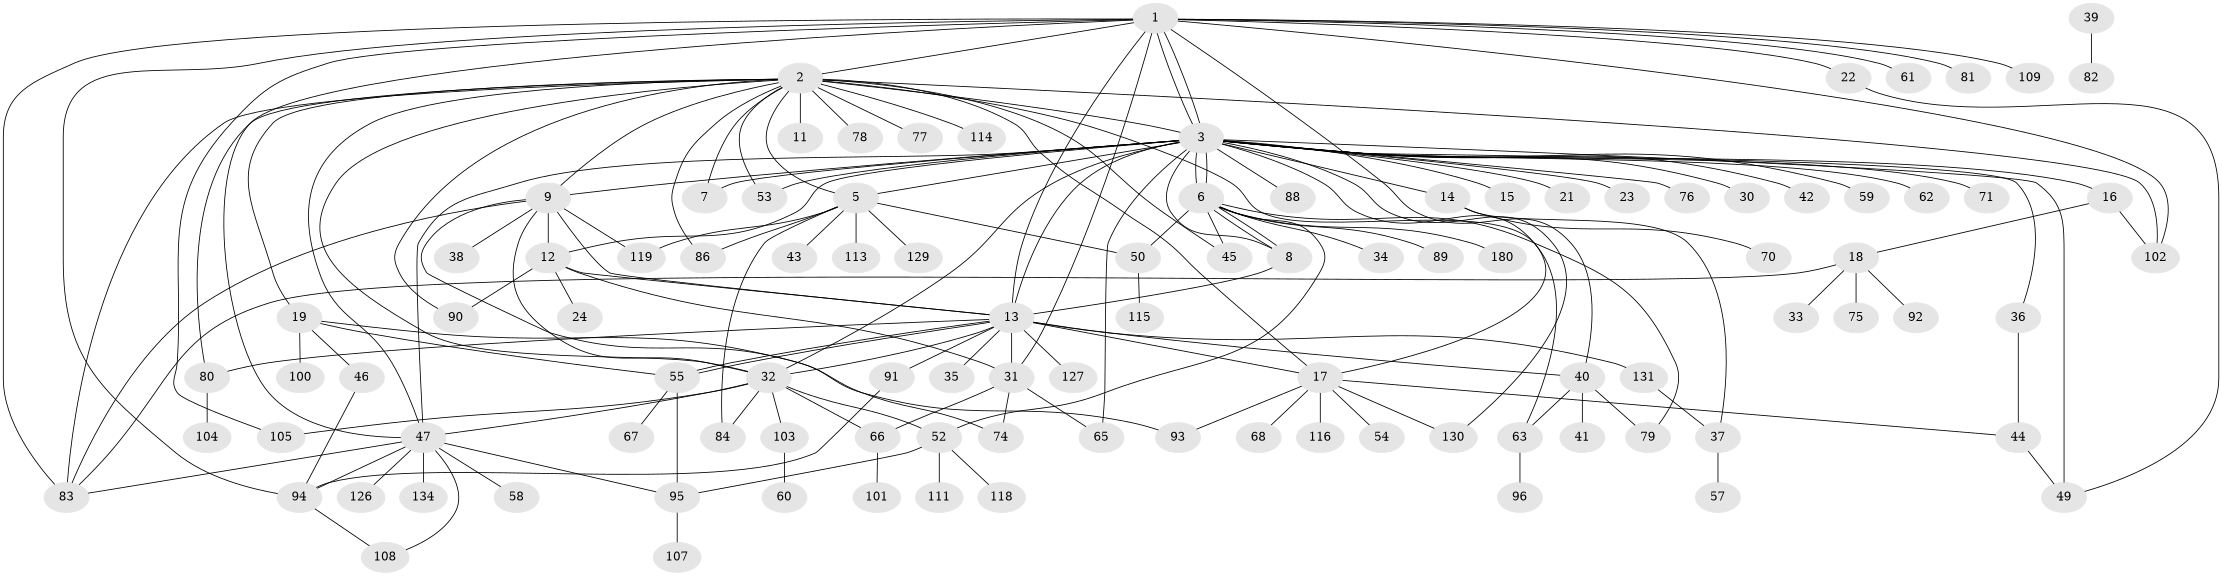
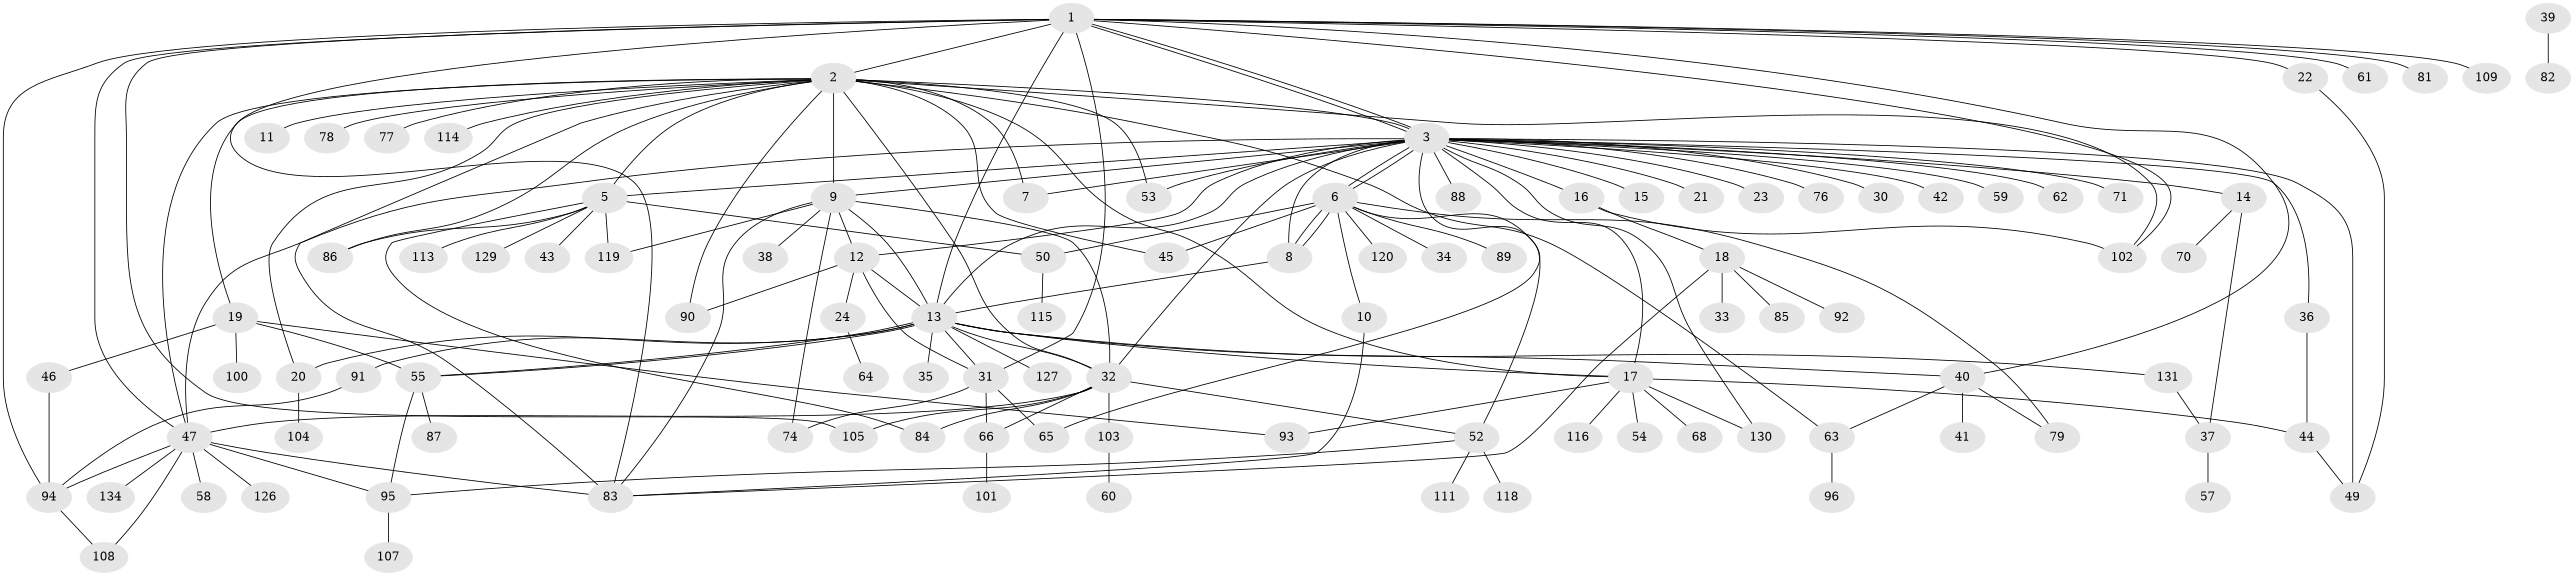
(1502, 258) -> (1383, 258)
none -> (1364, 318)
(1856, 318) -> (1782, 318)
(207, 378) -> (299, 378)
none -> (866, 378)
(631, 438) -> (434, 438)
